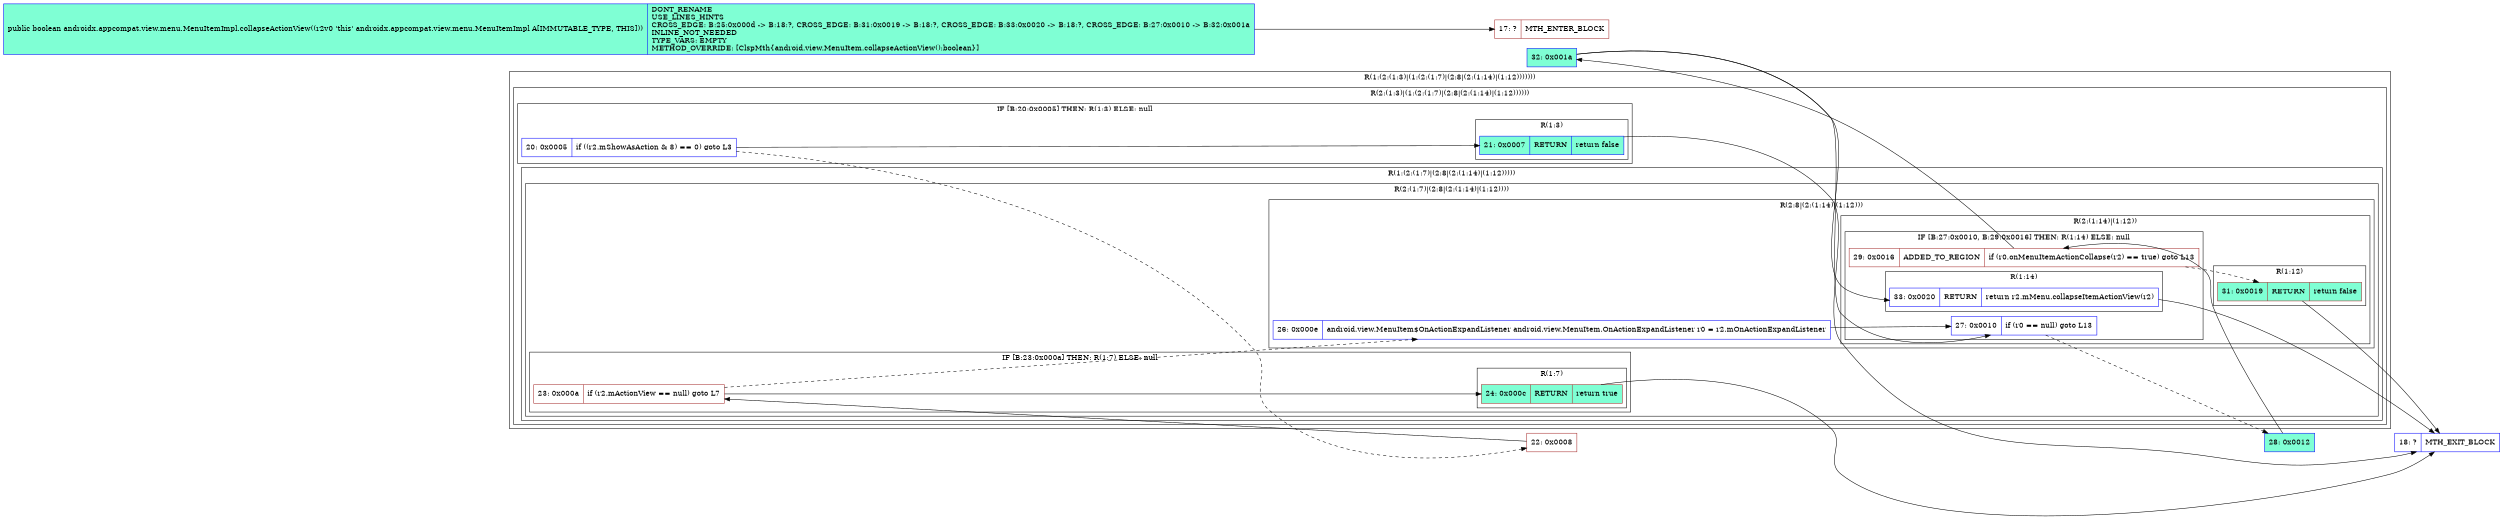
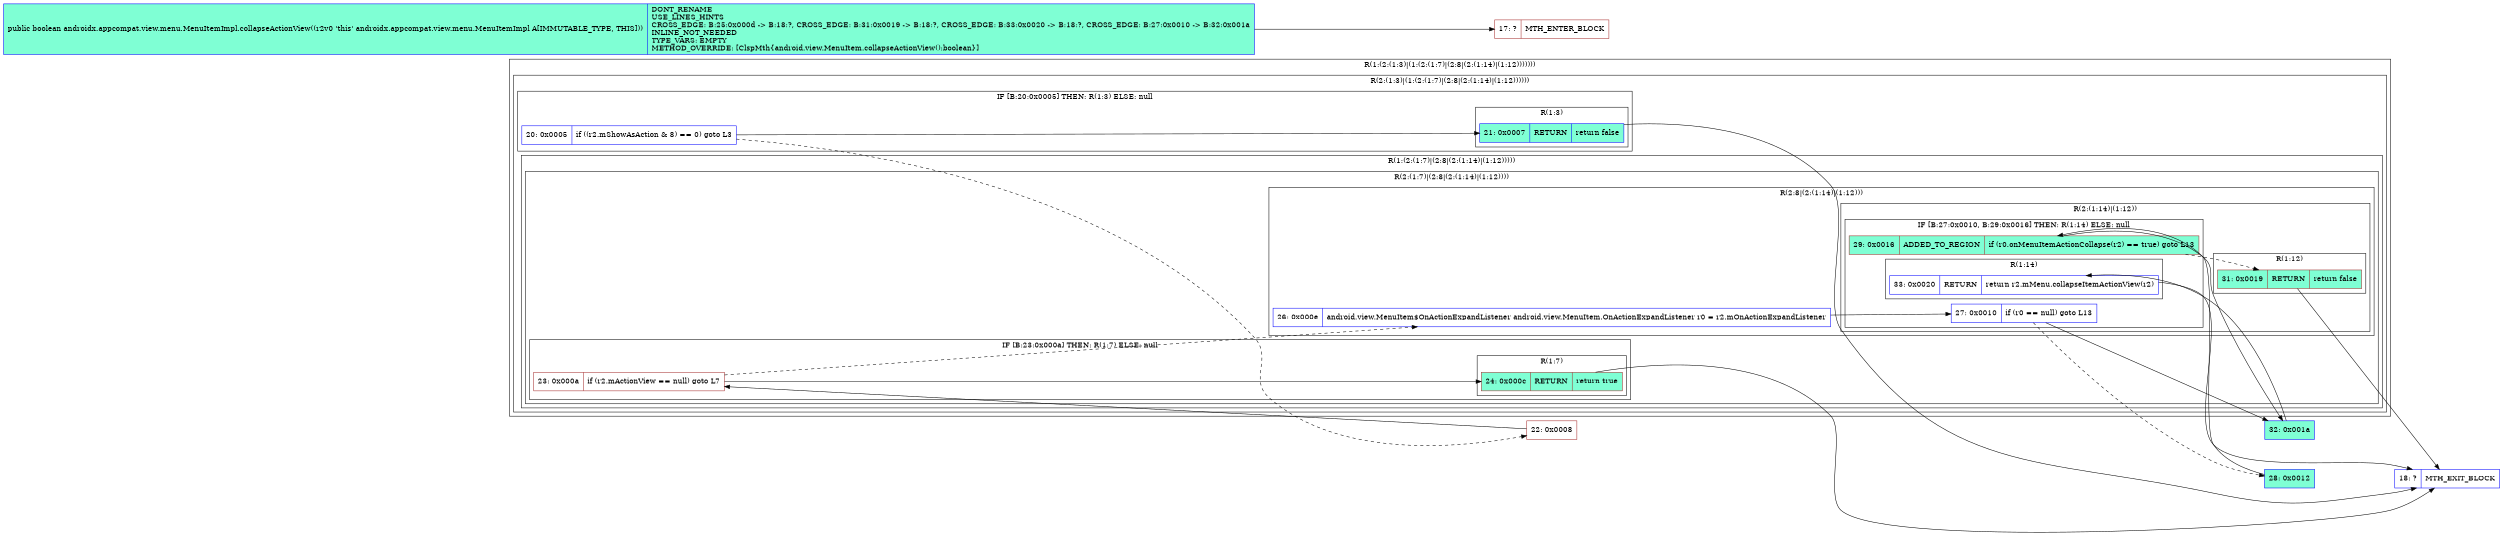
(1836, 156) -> (2154, 371)
(2024, 258) -> (2024, 245)
